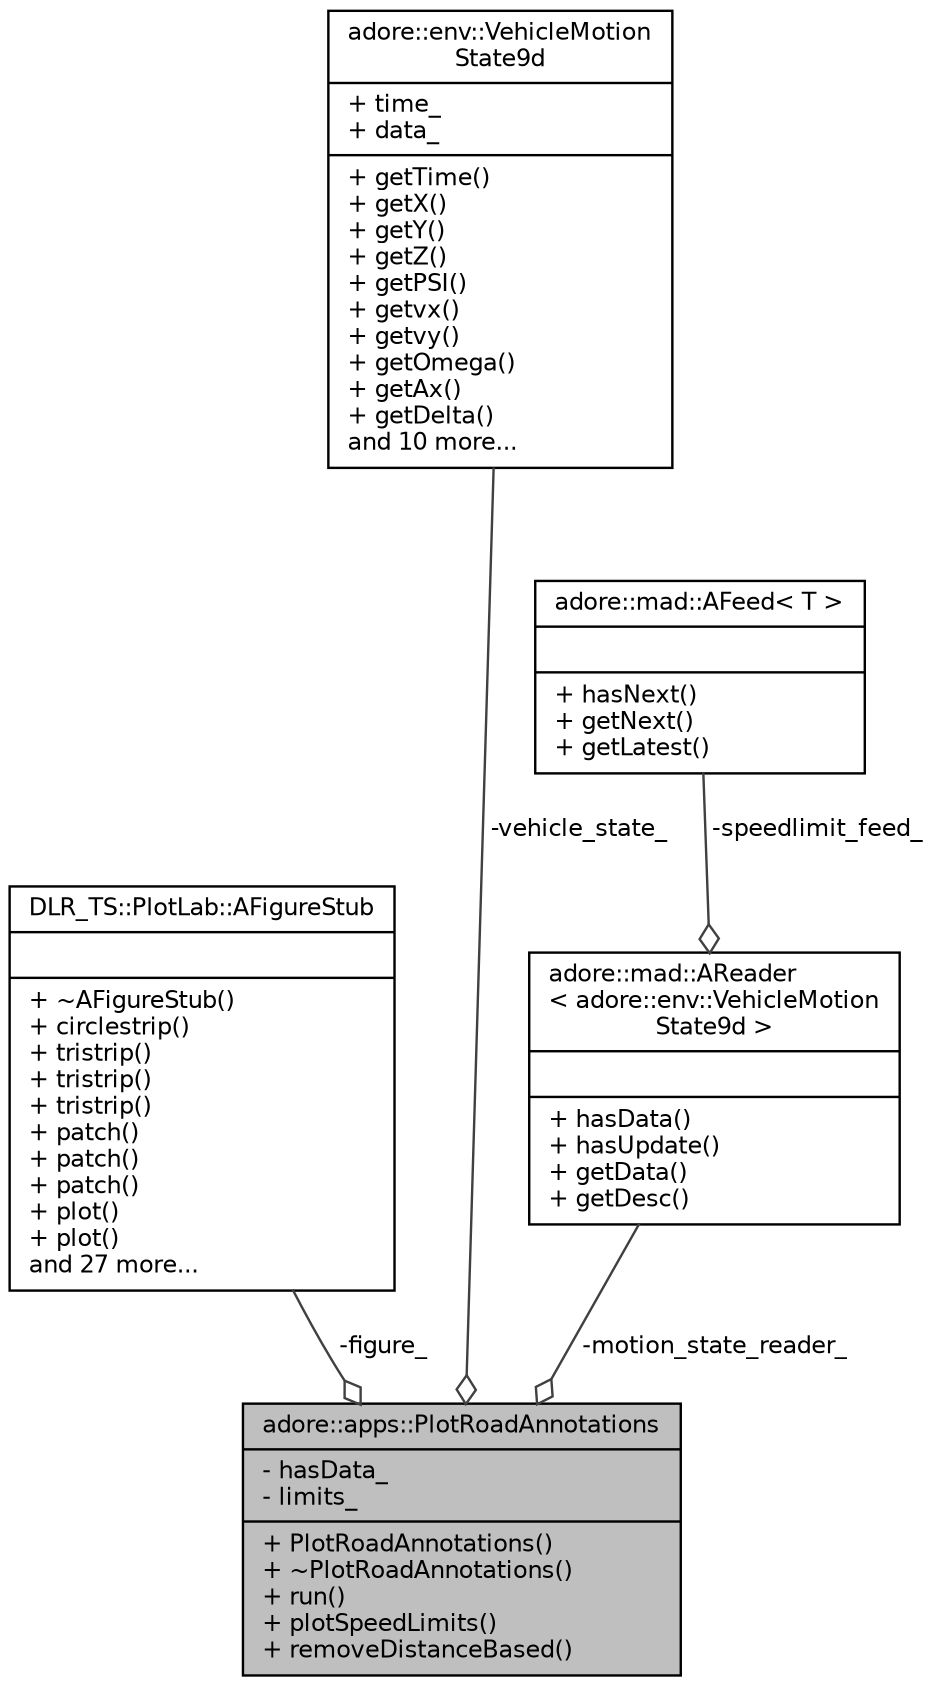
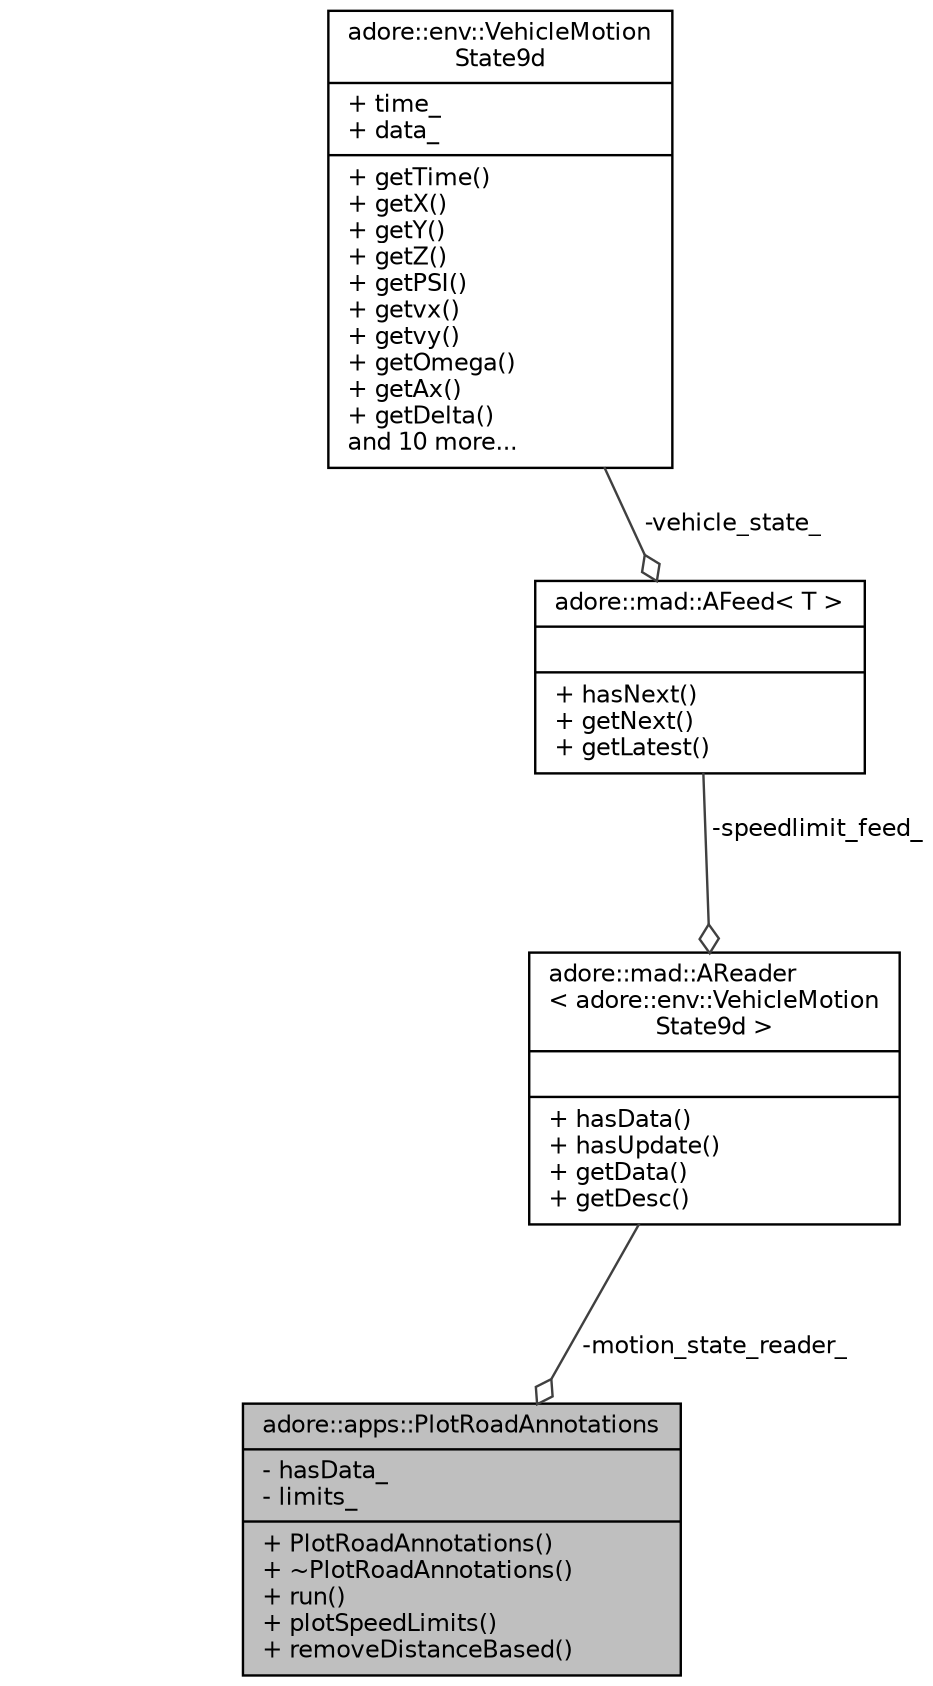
(480, 921) -> (624, 511)
(202, 1089) -> none
